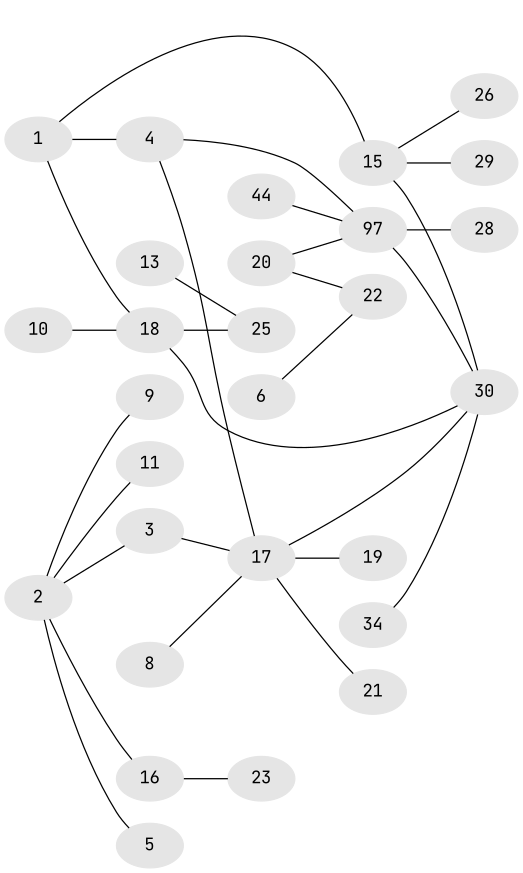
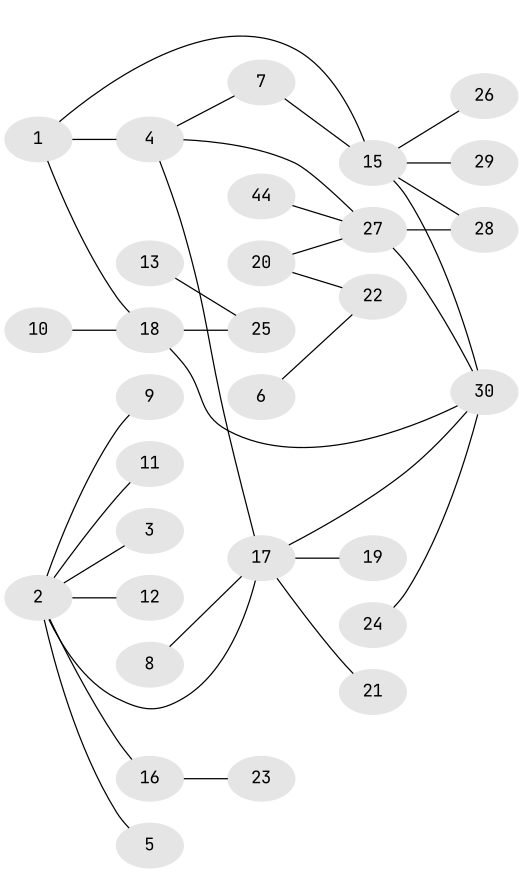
none -> (261, 82)
none -> (429, 196)
(373, 230) -> (373, 230)
(206, 545) -> (167, 706)
none -> (150, 598)
(373, 625) -> (373, 625)
